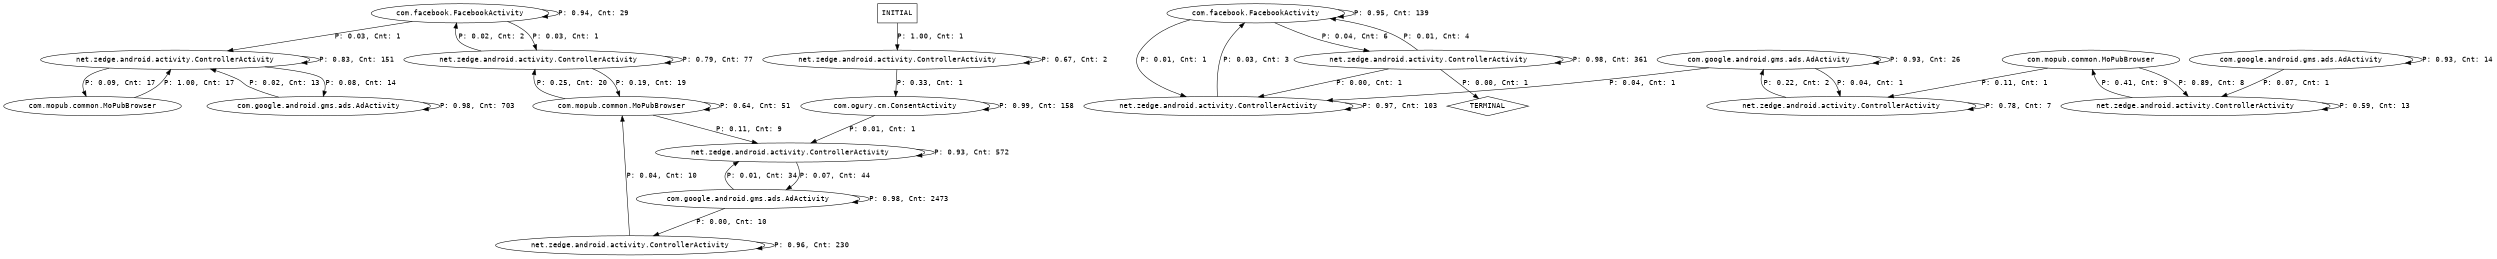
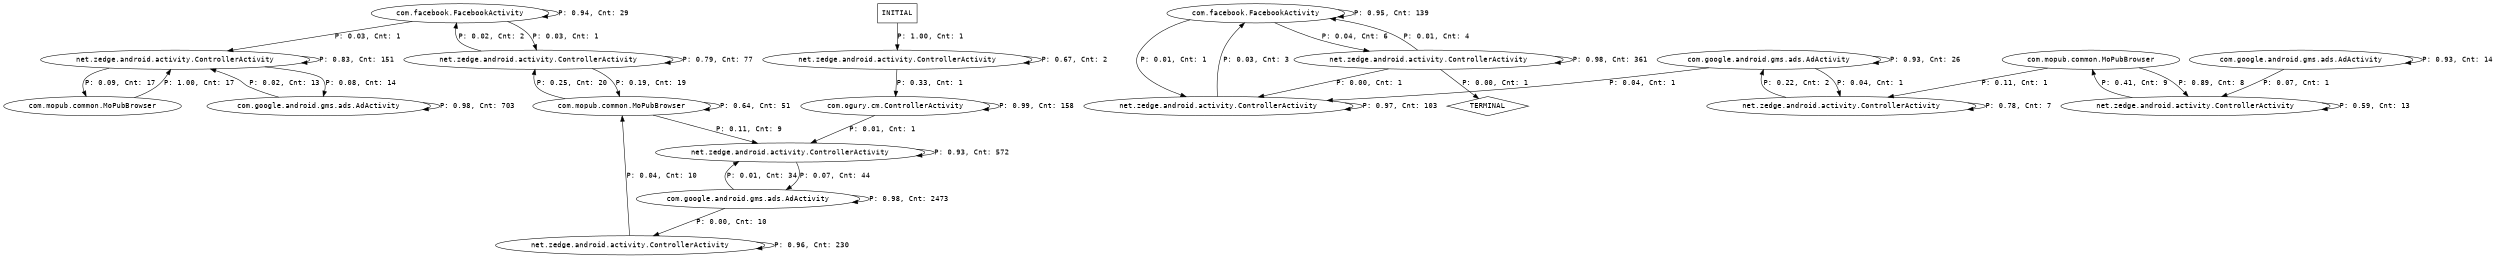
(895, 106) -> (895, 106)
